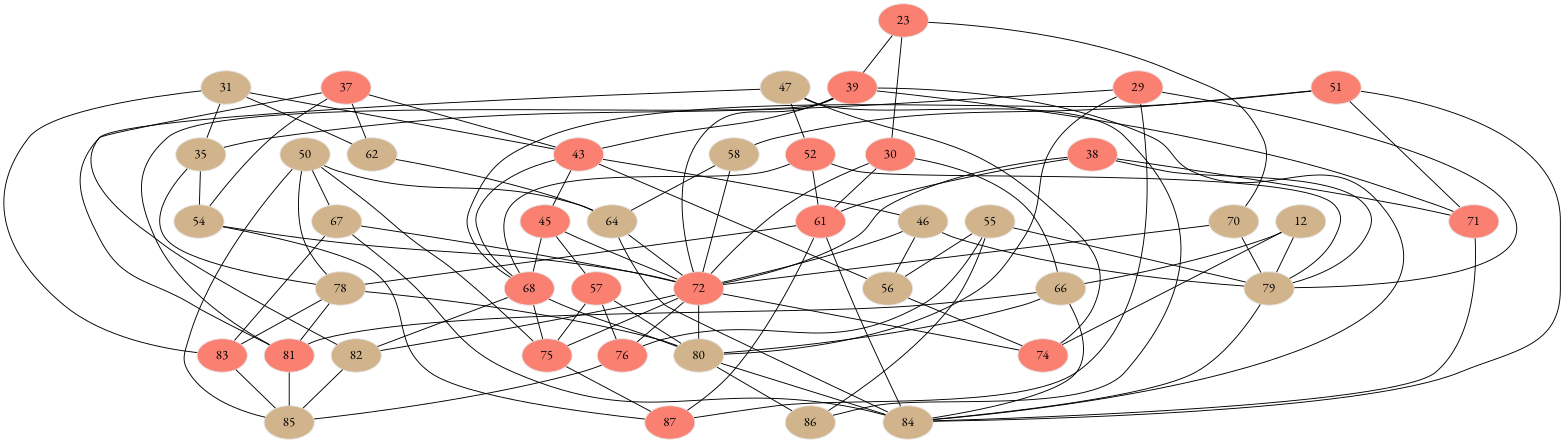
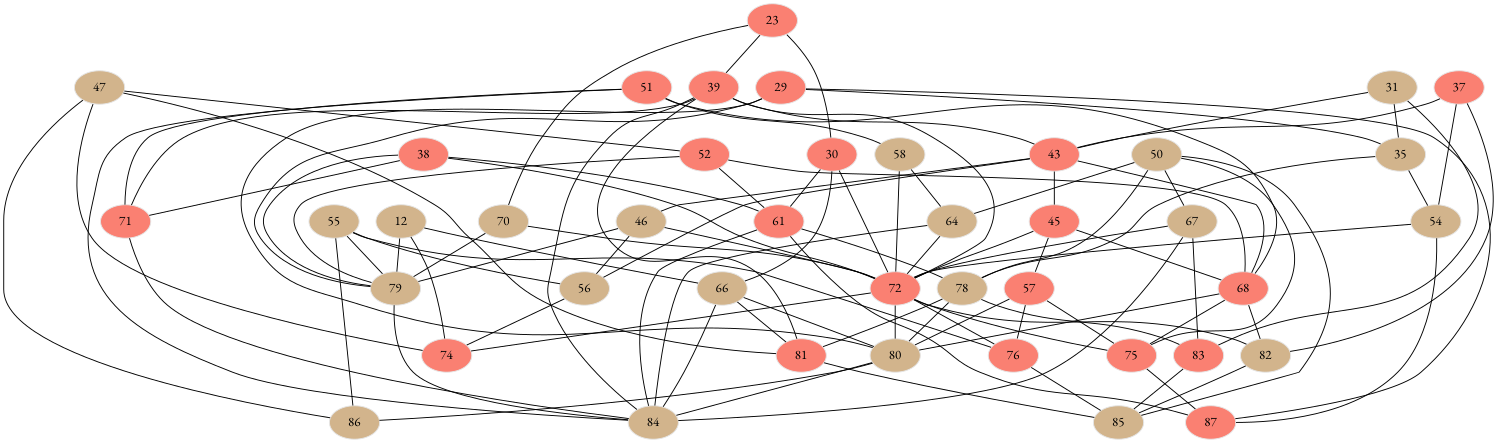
(372, 154) -> none
